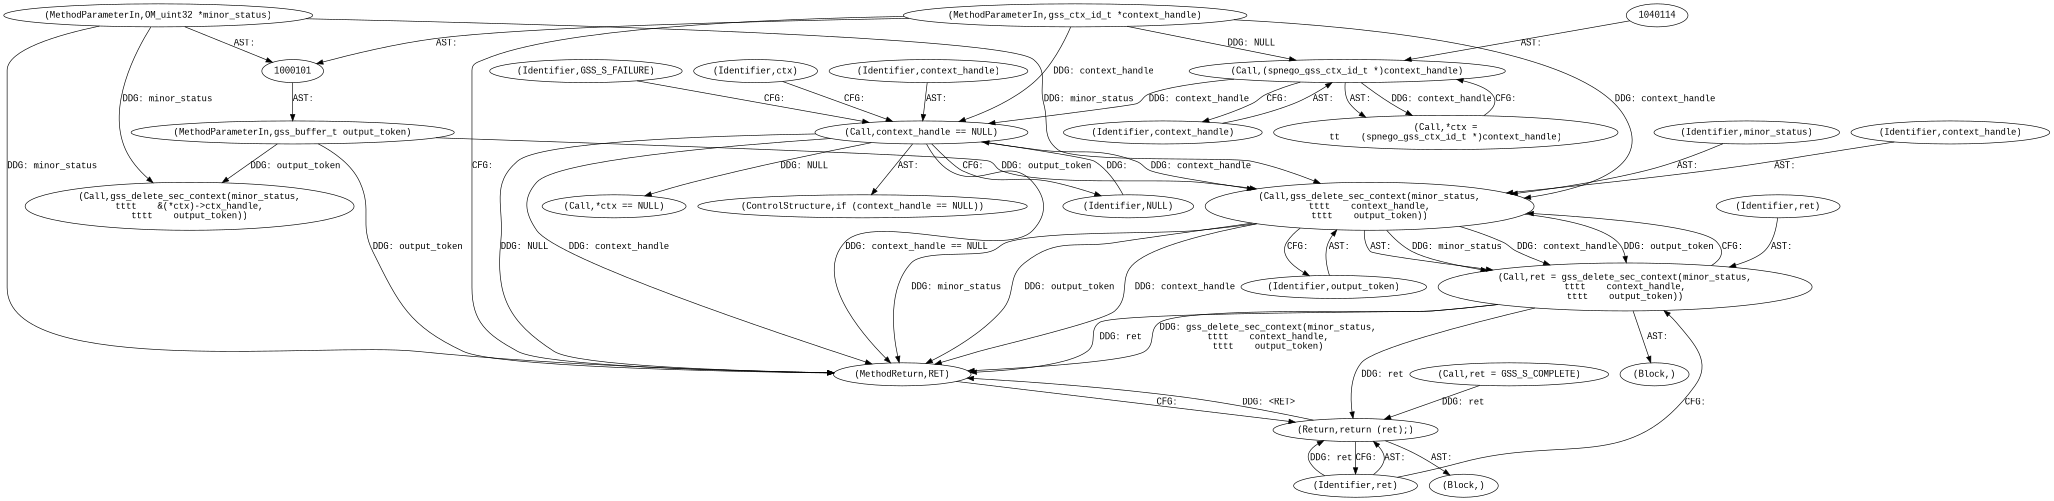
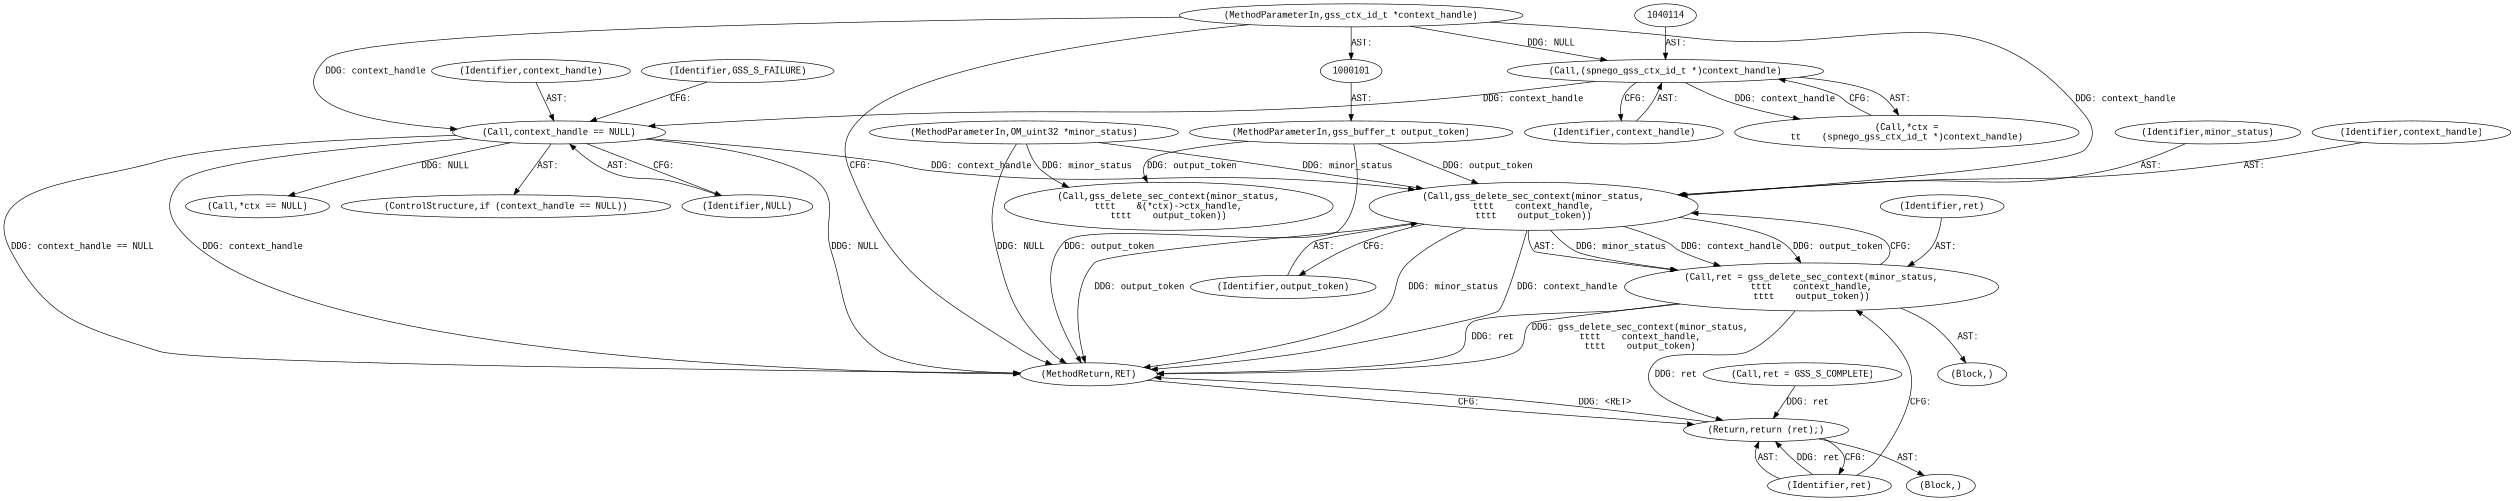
(226, 43) -> none
(756, 71) -> none
(52, 166) -> (1021, 247)
(1120, 166) -> (621, 166)
